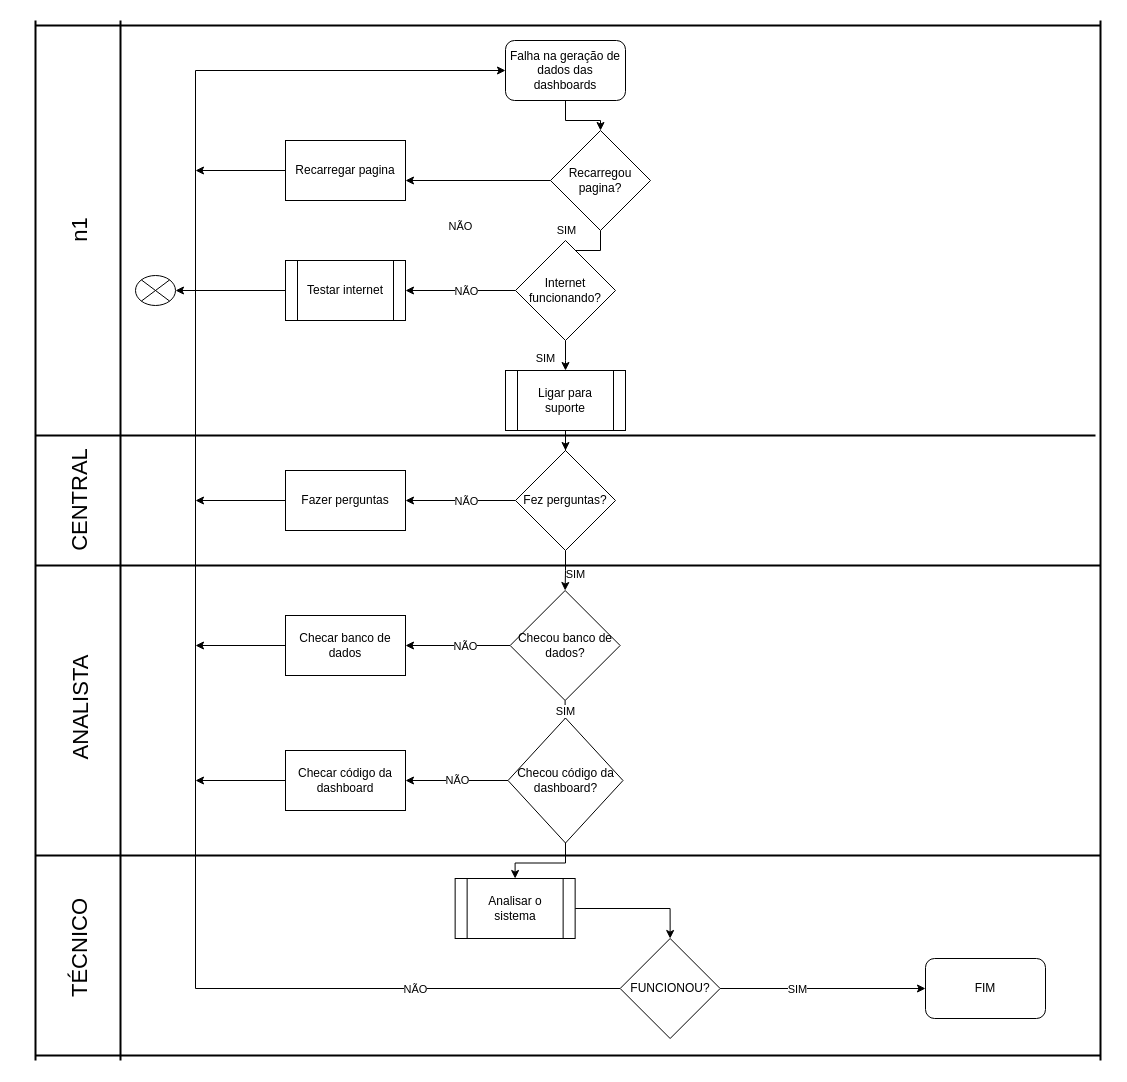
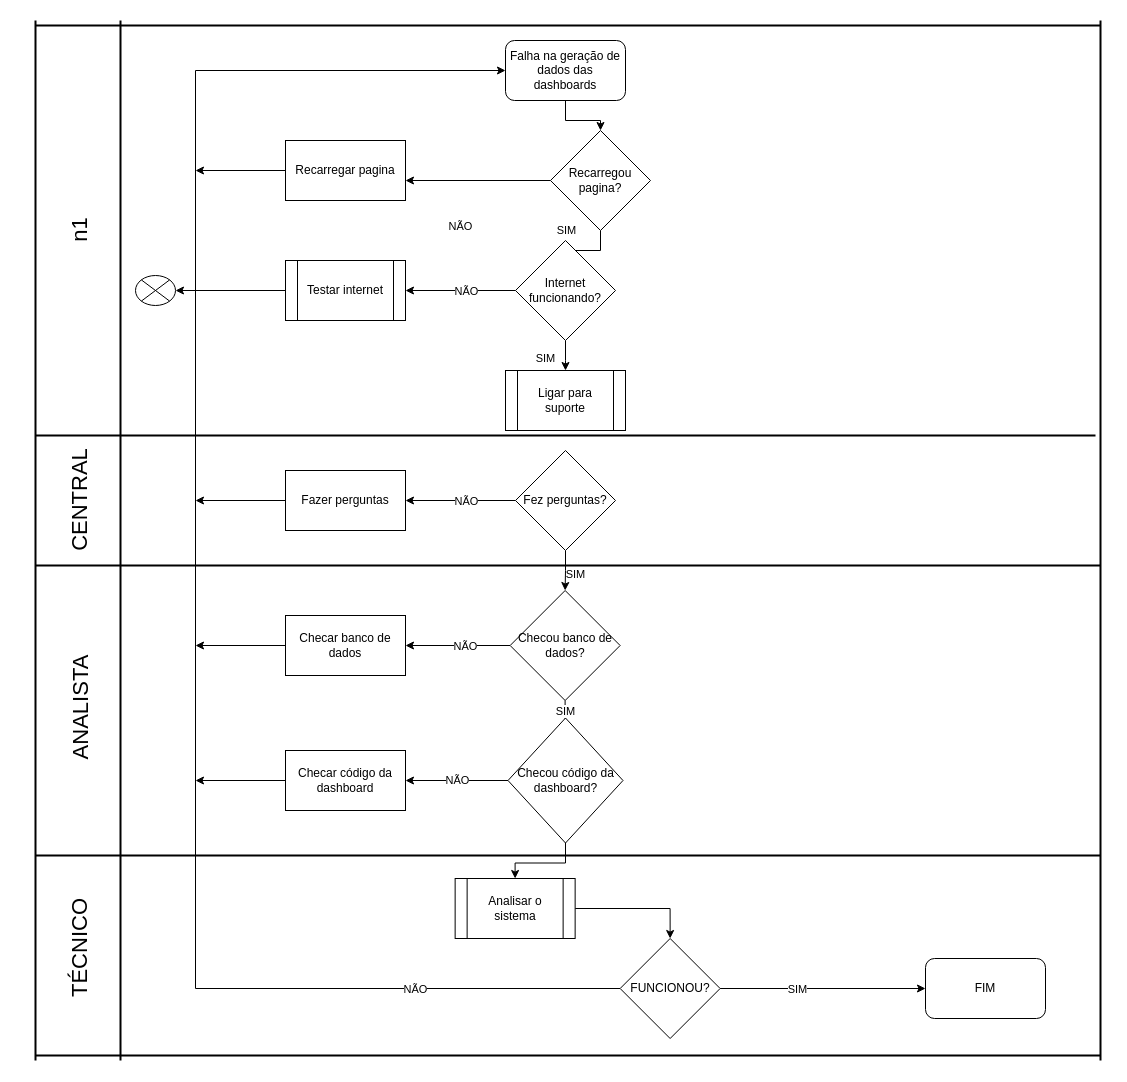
(566, 445) -> none
